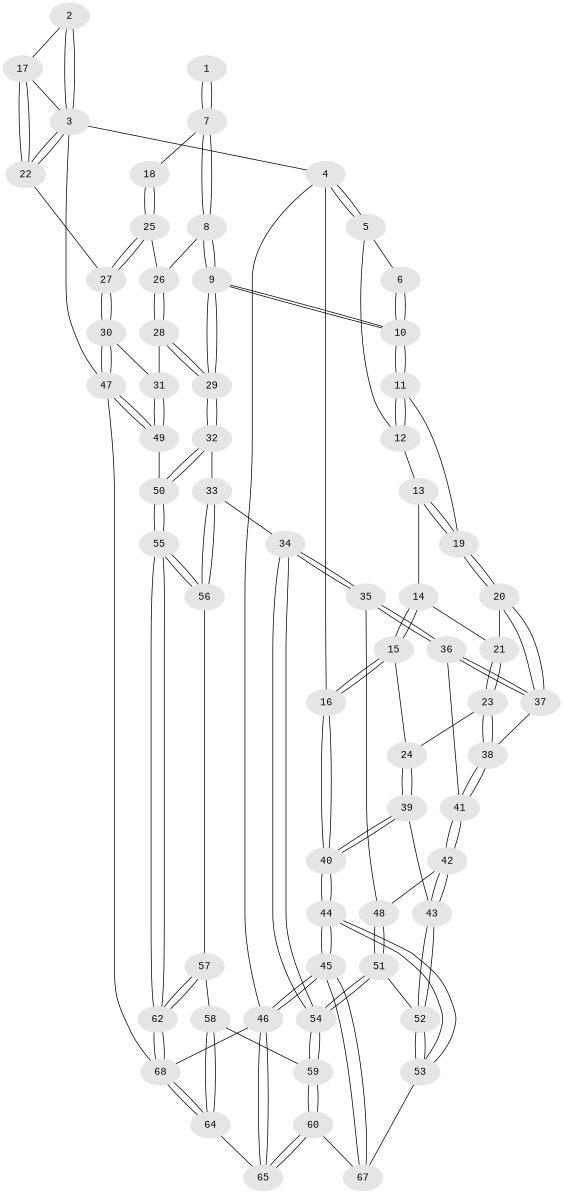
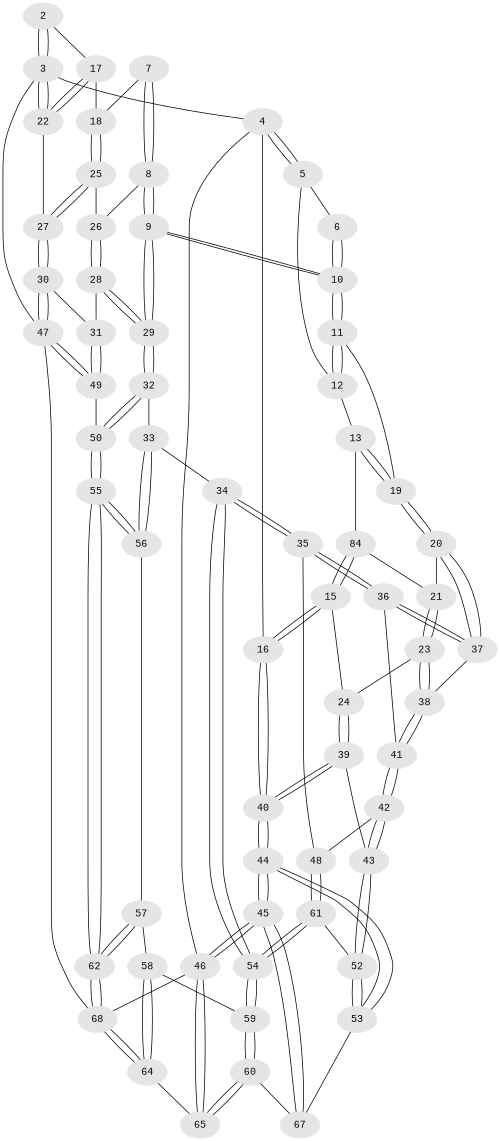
(207, 69) -> none
(46, 95) -> (96, 95)
(419, 597) -> (356, 544)
(379, 967) -> (316, 914)
